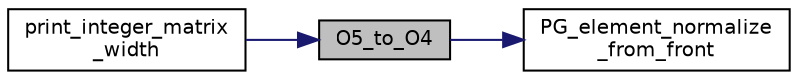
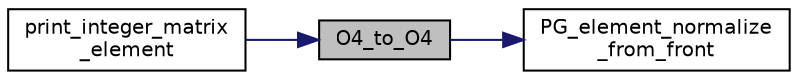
(127, 40) -> (127, 40)
(385, 40) -> (385, 40)
